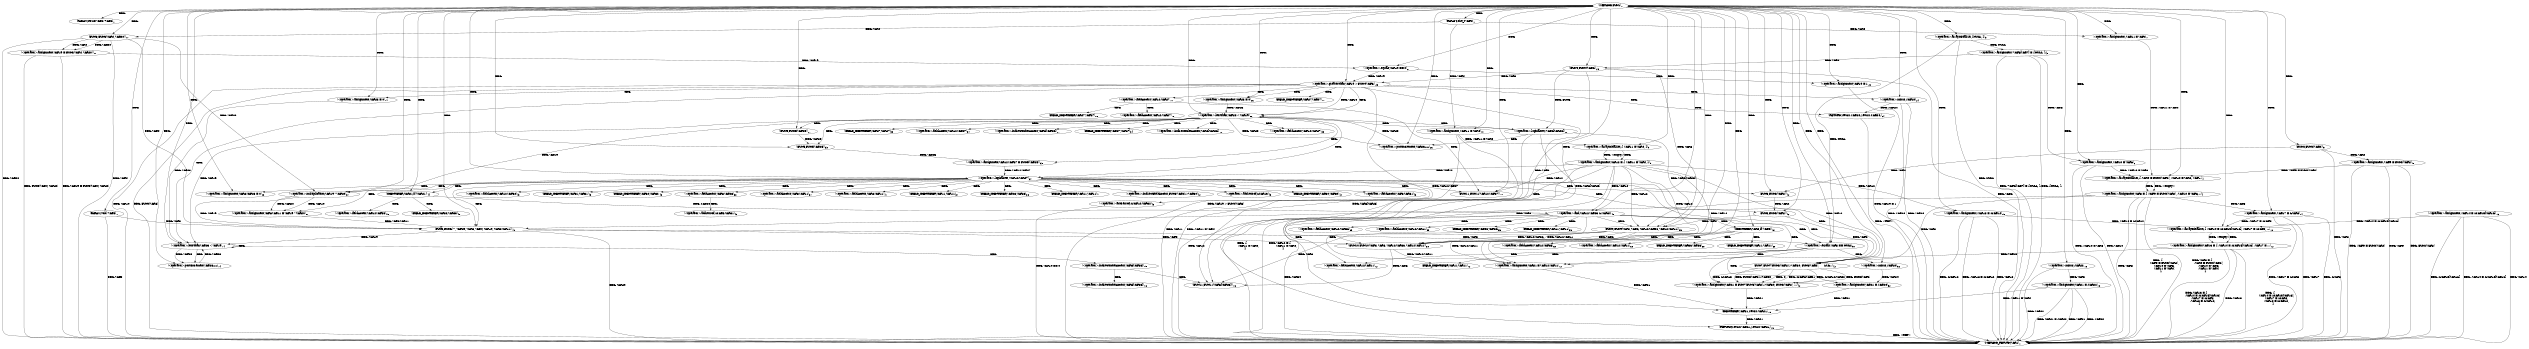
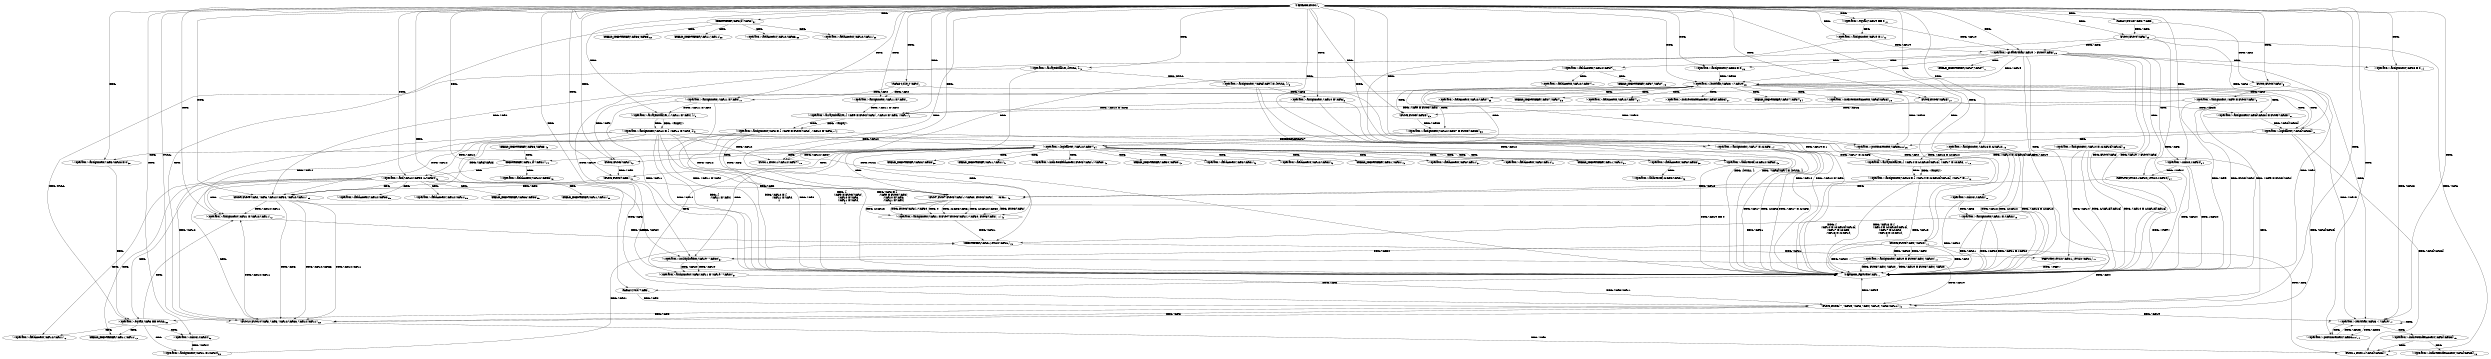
(665, 10) -> none
none -> (2224, 32)
none -> (1914, 48)
(1792, 50) -> (117, 243)
(731, 61) -> none
(1790, 61) -> (2135, 28)
(1799, 95) -> (1566, 190)
(1563, 100) -> (2241, 84)
none -> (2255, 116)
(1729, 124) -> (168, 155)
(1804, 180) -> (1235, 144)
(638, 194) -> none
(1249, 194) -> none
(421, 204) -> (525, 154)
(701, 204) -> (479, 171)
(1678, 218) -> (219, 186)
(2017, 299) -> (1755, 230)
(984, 342) -> (1247, 283)
